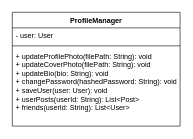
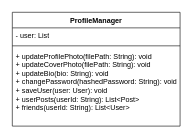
(37, 36) -> (36, 36)
